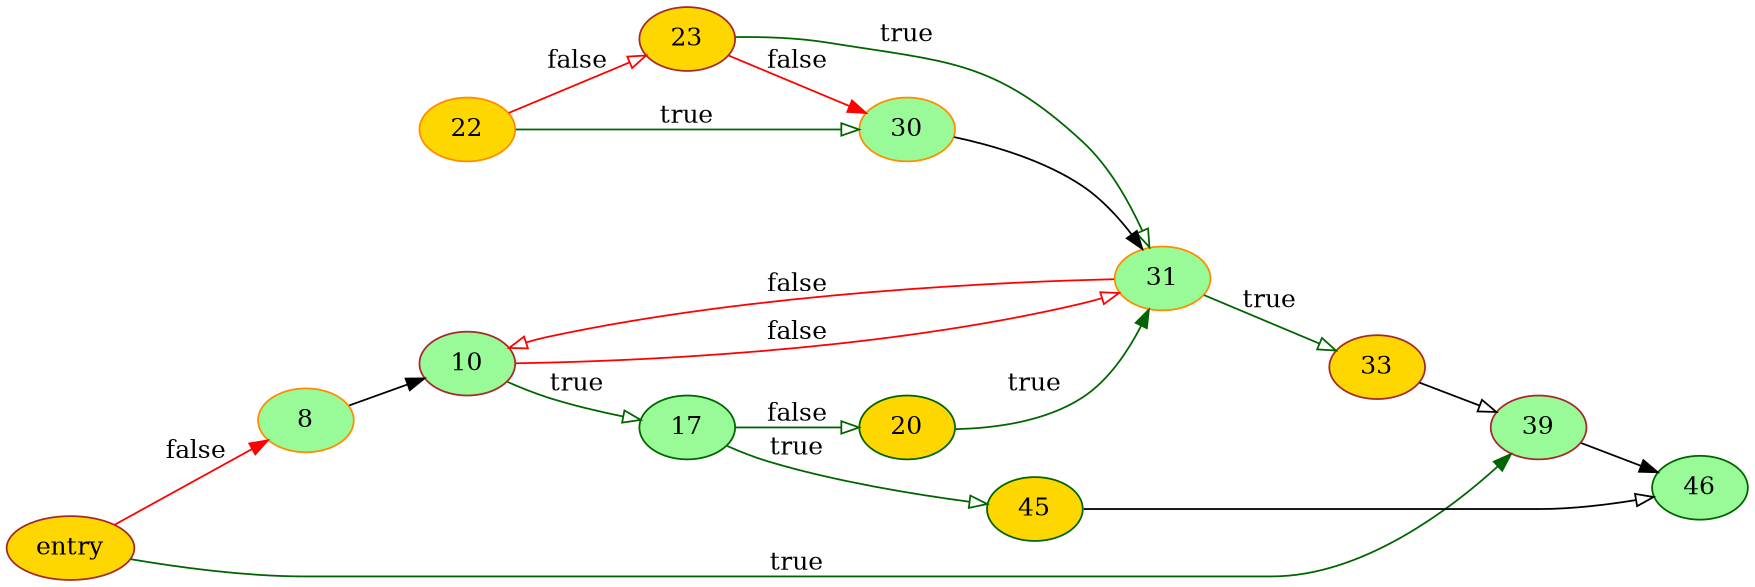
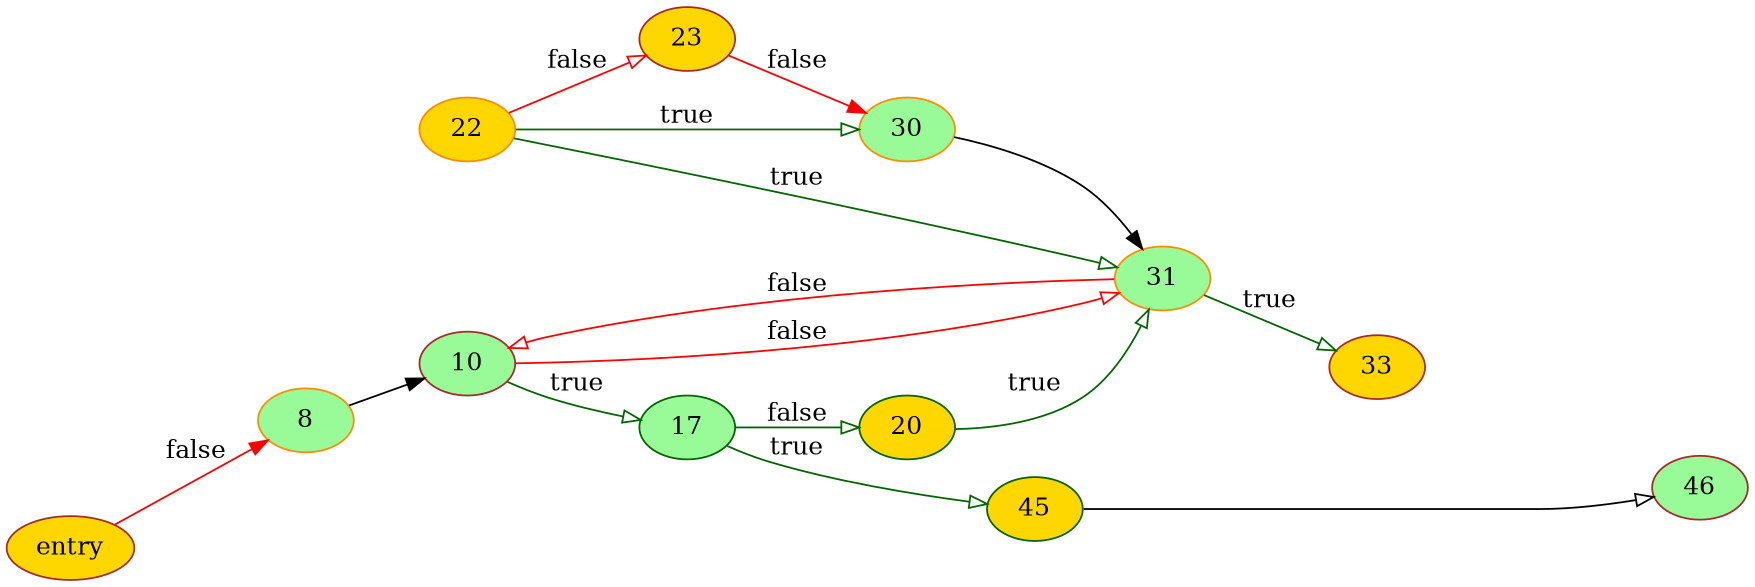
(972, 71) -> (807, 198)
(1065, 407) -> (1065, 407)
(1539, 427) -> none
(1700, 488) -> (1700, 488)
